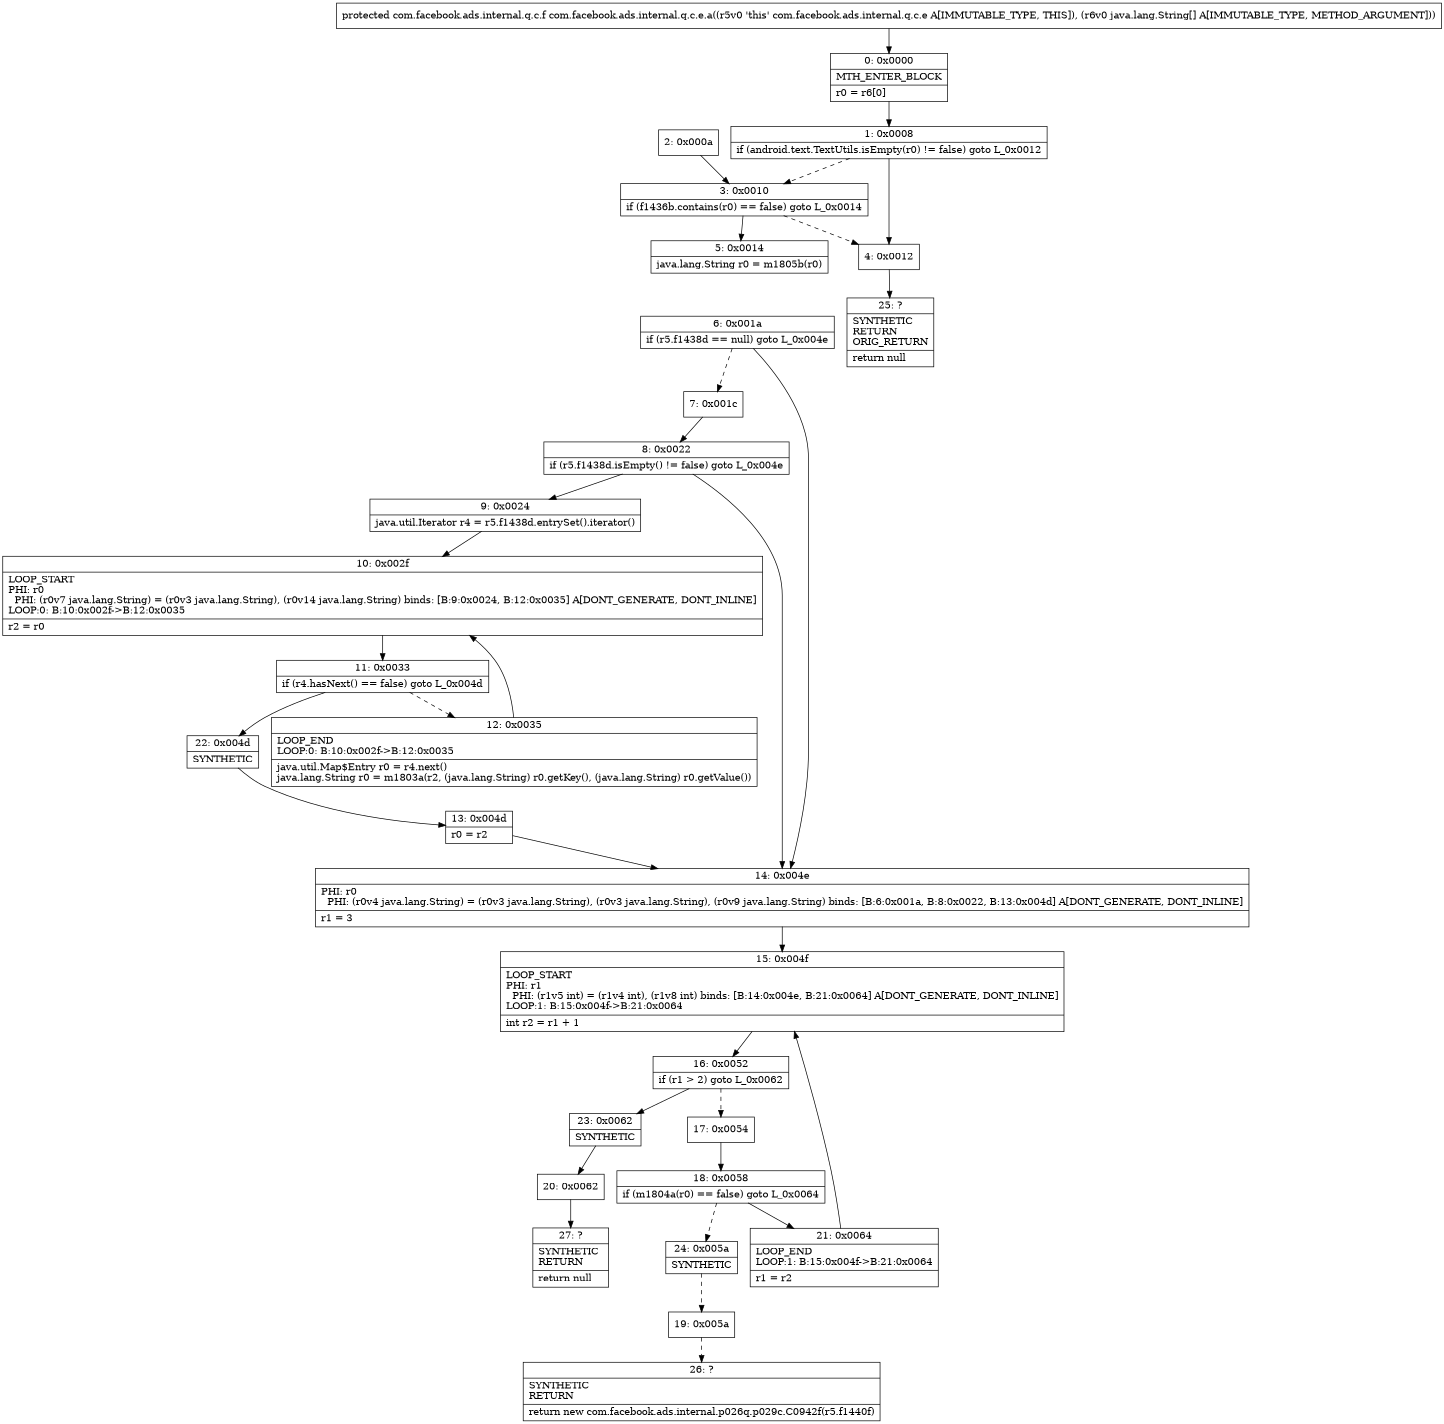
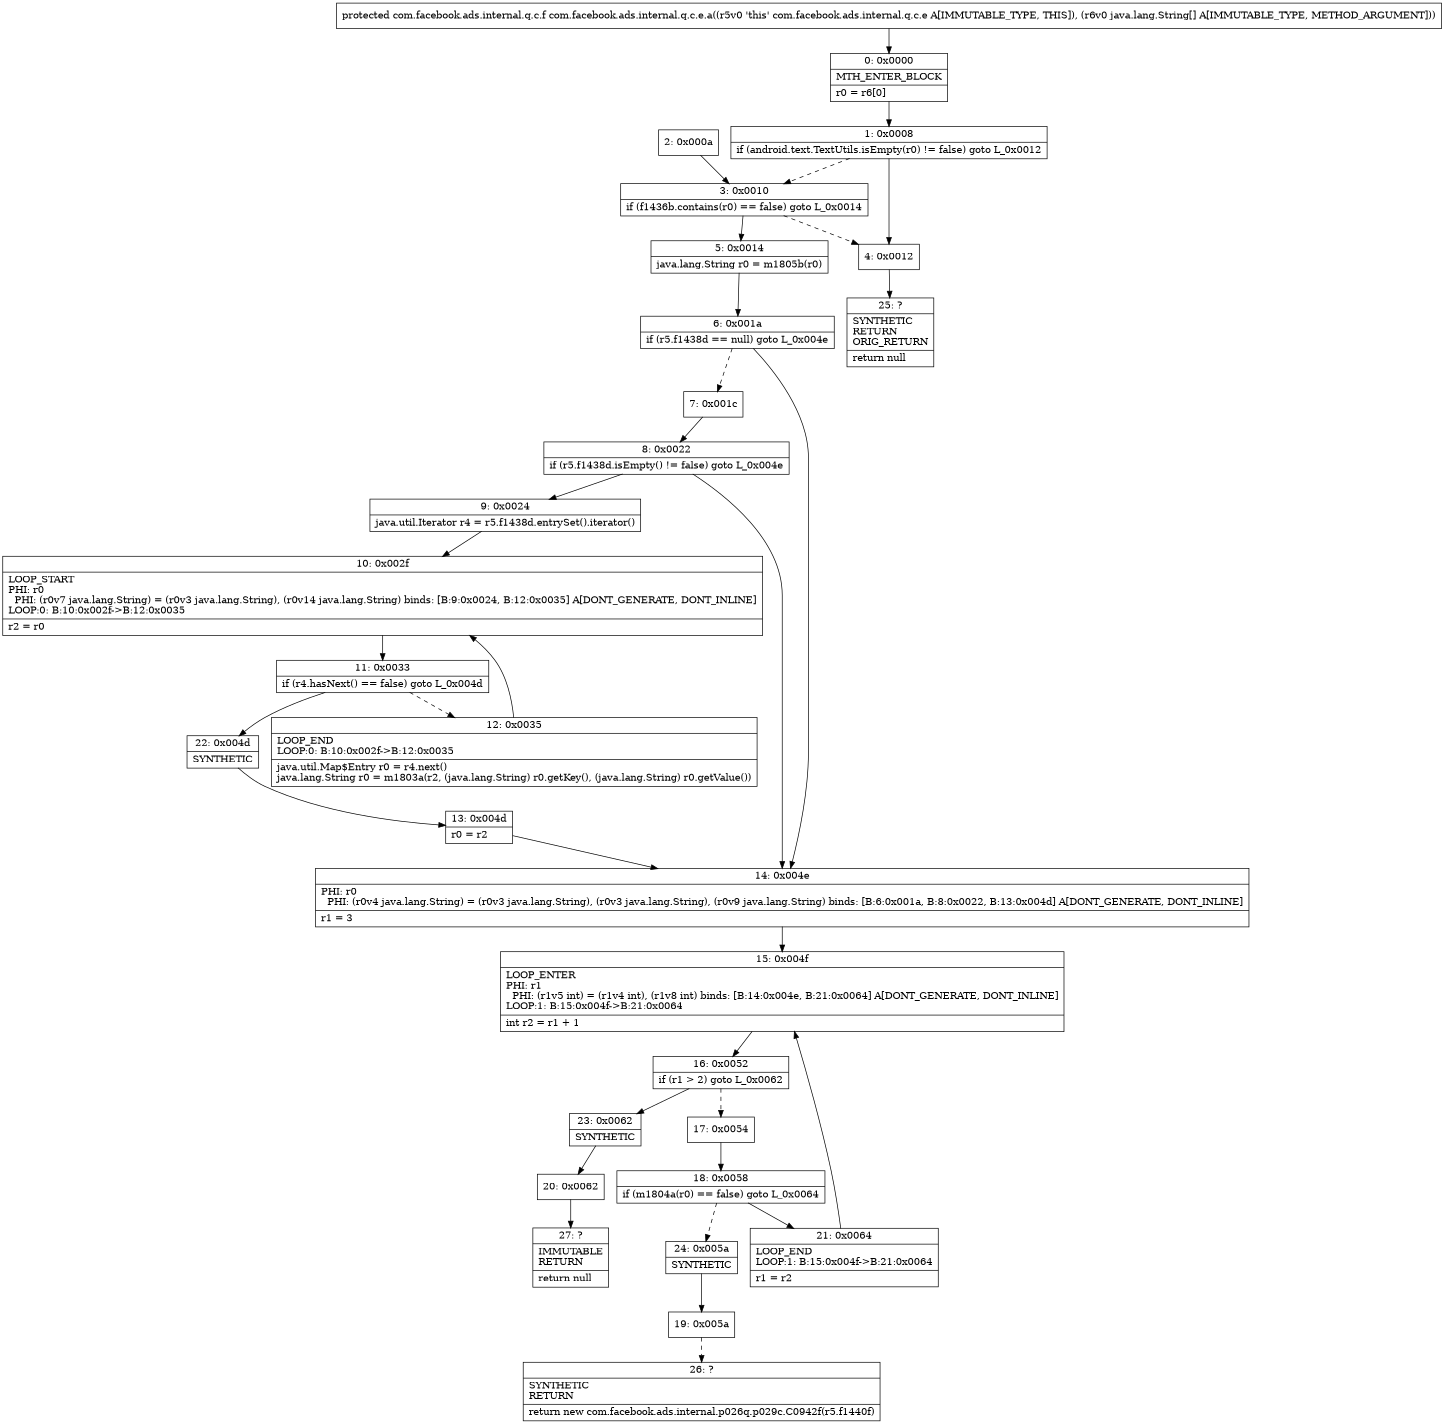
none -> (739, 291)
(539, 975) -> (541, 975)
(569, 1252) -> (571, 1252)
(702, 1289) -> (702, 1289)
